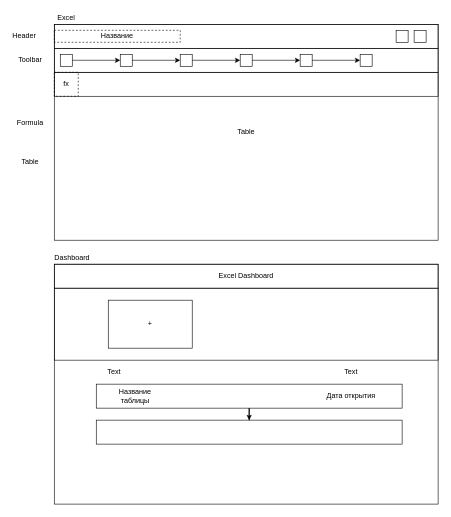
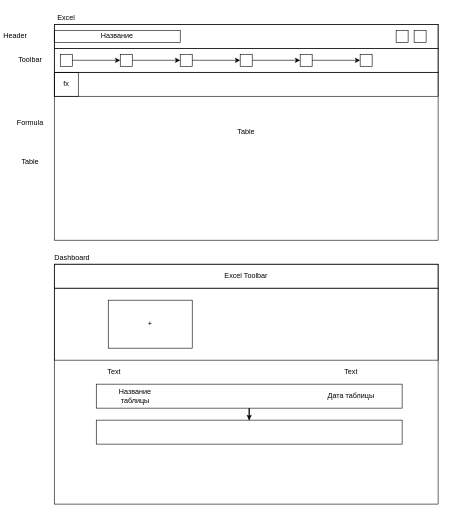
(24, 36) -> (15, 36)
(117, 36) -> (117, 36)
(66, 84) -> (66, 84)
(246, 276) -> (246, 276)
(351, 396) -> (351, 396)
